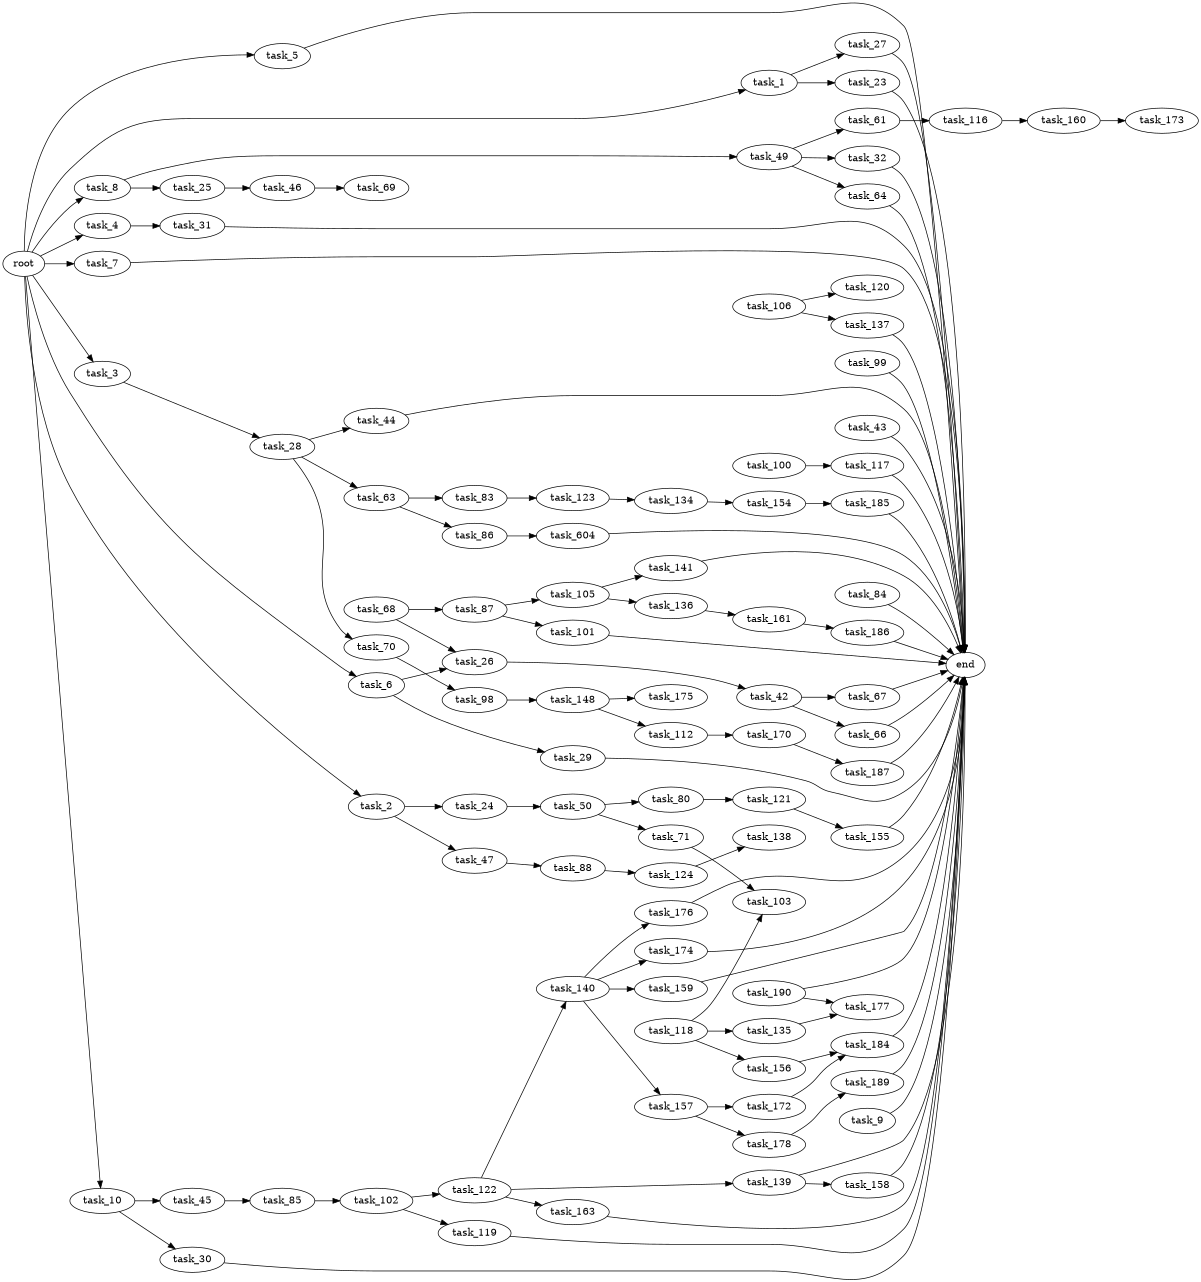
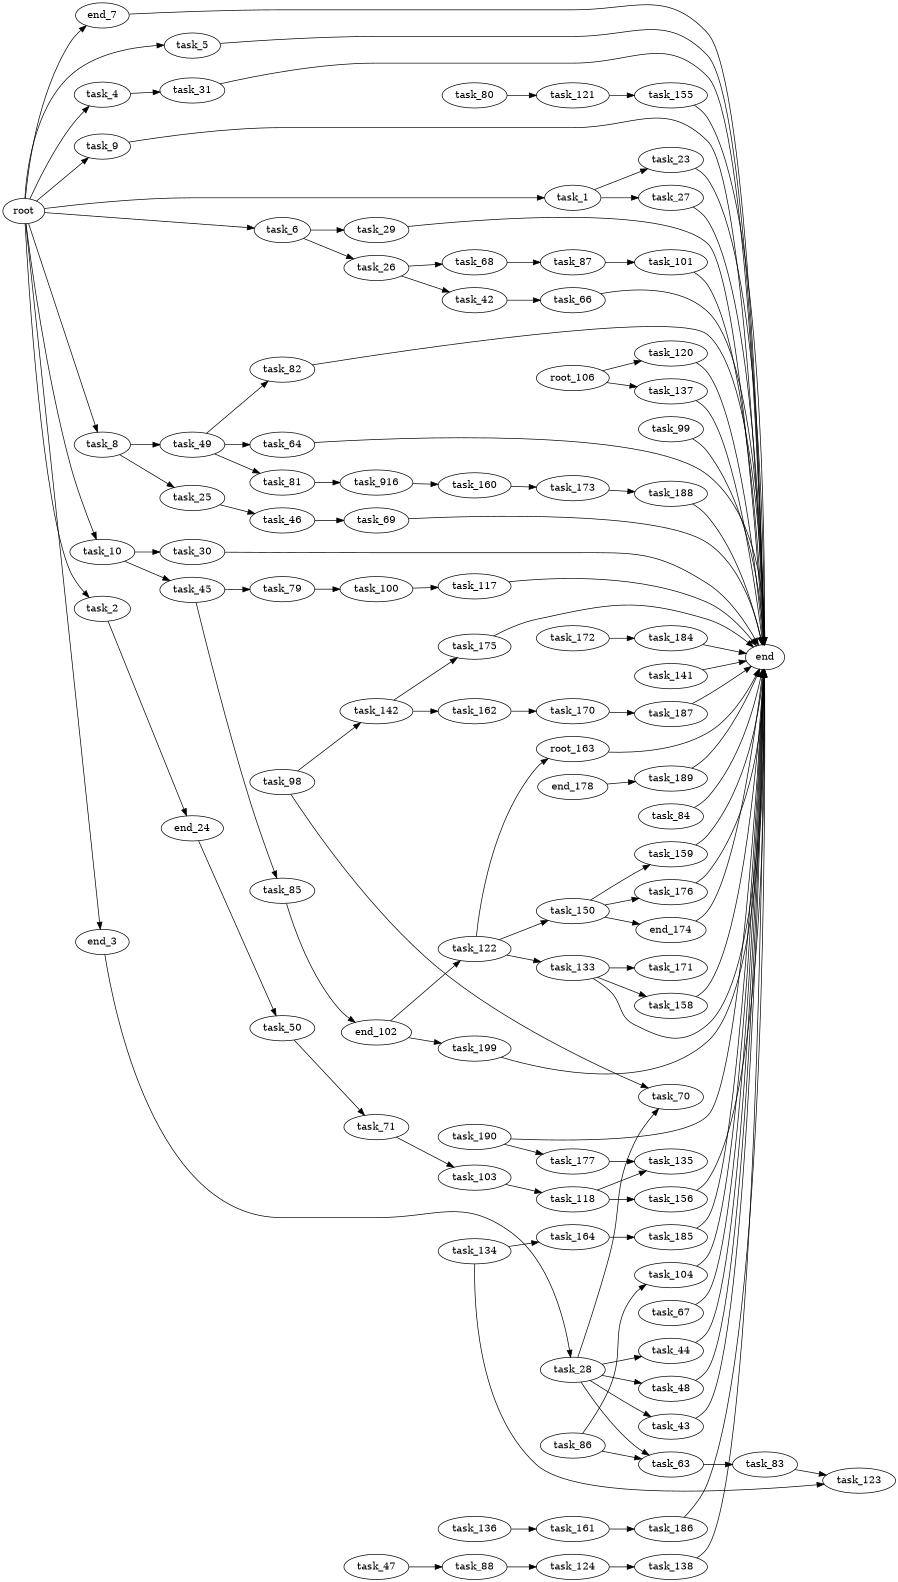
(867, 121) -> (282, 483)
(966, 121) -> (376, 483)
(867, 159) -> (282, 370)
none -> (60, 182)
(102, 264) -> (102, 15)
(769, 307) -> (573, 378)
(102, 374) -> (102, 942)
none -> (671, 494)
none -> (744, 495)
(618, 499) -> (568, 1479)
(769, 504) -> (573, 1237)
(422, 516) -> (618, 1454)
none -> (615, 521)
(573, 536) -> (671, 1275)
none -> (282, 589)
(573, 595) -> none
none -> (623, 605)
(423, 634) -> (422, 265)
(420, 670) -> (441, 970)
(815, 697) -> none
(573, 700) -> (376, 711)
(671, 735) -> (475, 711)
(618, 803) -> none
(475, 807) -> (192, 828)
(422, 832) -> none
(671, 951) -> (671, 930)
none -> (671, 968)
(733, 969) -> (520, 1188)
(573, 989) -> (573, 911)
(815, 1020) -> (618, 1162)
(815, 1058) -> (757, 939)
(671, 1107) -> none
(769, 1145) -> (573, 787)
(769, 1183) -> (573, 968)
(376, 1201) -> (376, 1032)
(573, 1212) -> (573, 749)
(475, 1233) -> (475, 1049)
none -> (741, 1344)
none -> (671, 1389)
none -> (617, 1397)
